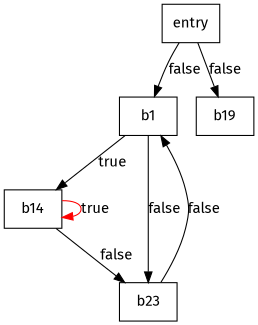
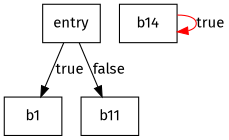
(185, 70) -> (70, 70)
(225, 116) -> (110, 116)
(95, 159) -> none
(148, 302) -> none
